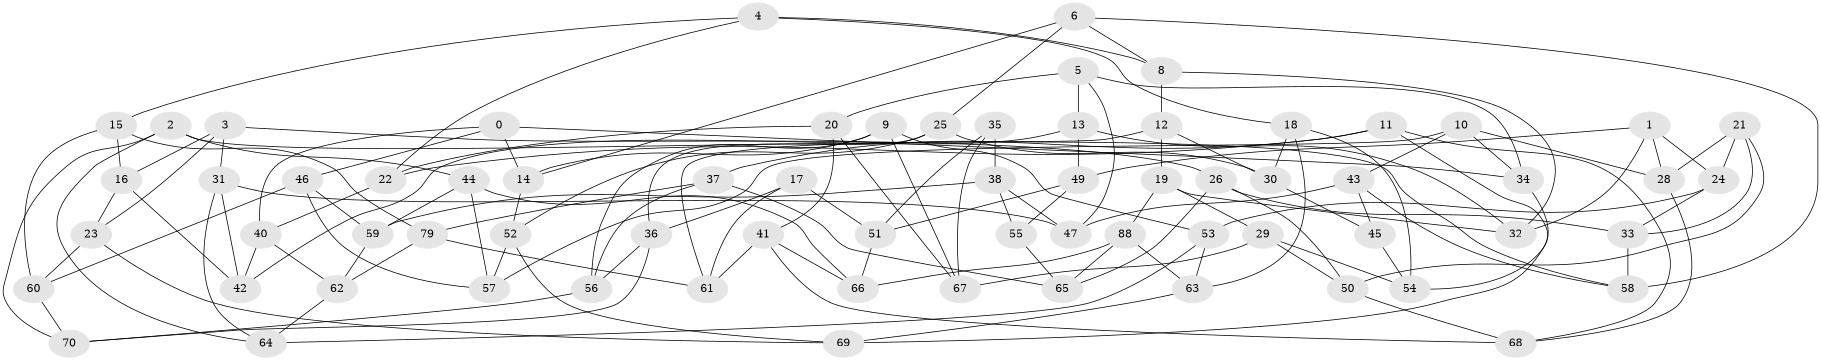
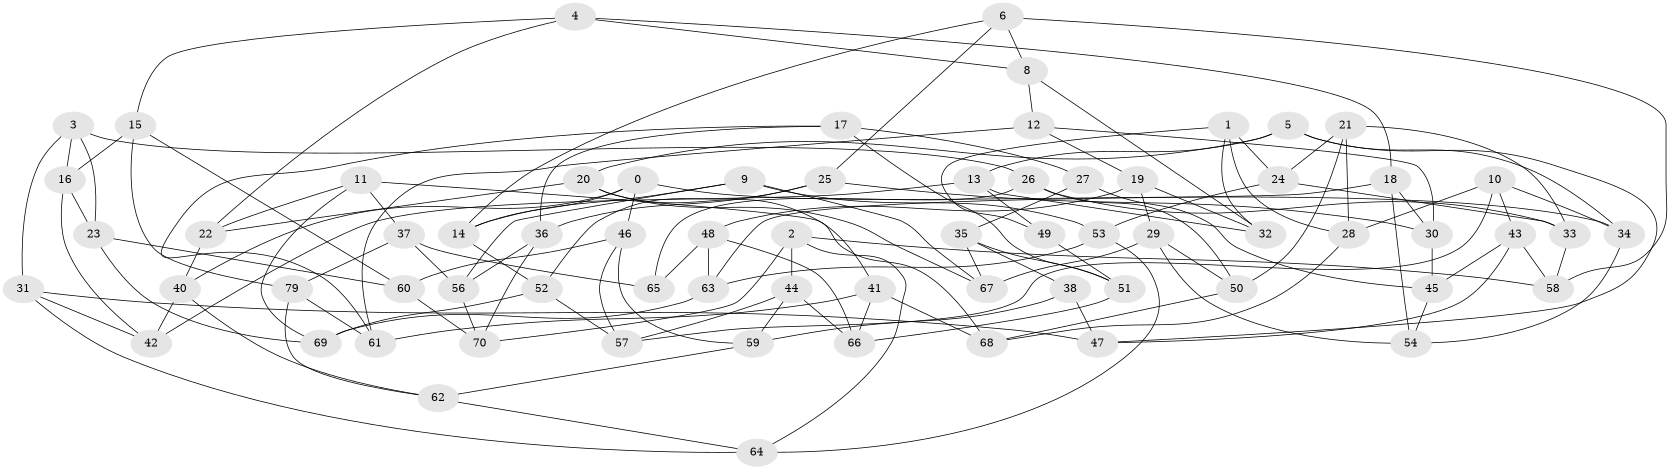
none -> (1083, 180)
(1016, 235) -> none
(1125, 235) -> (708, 235)
